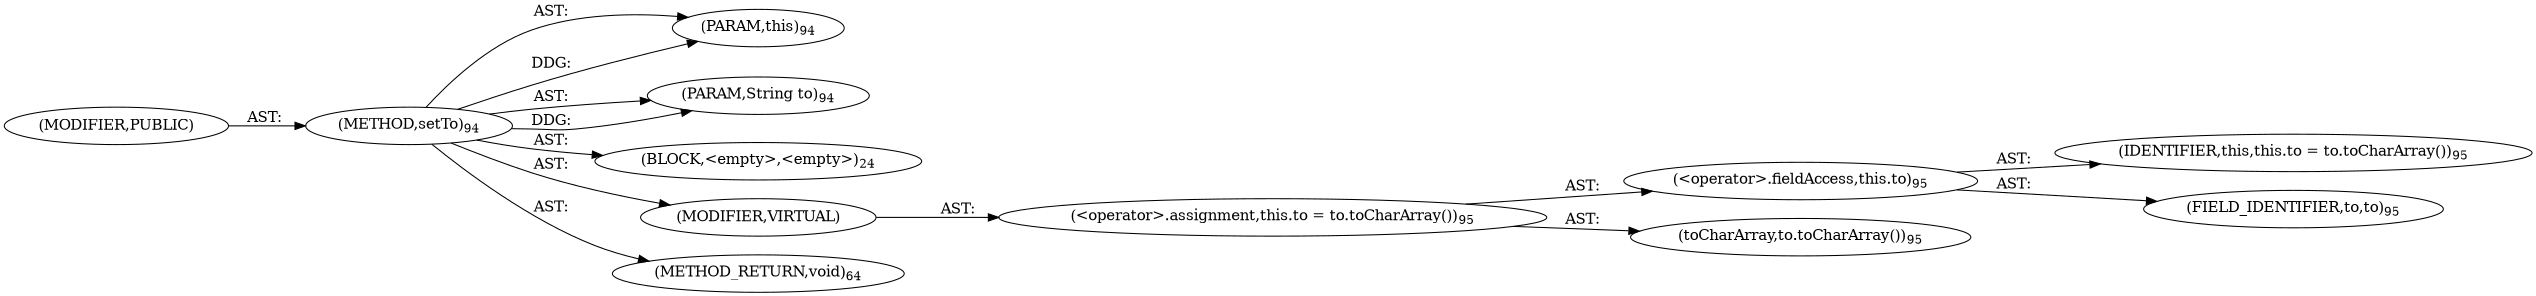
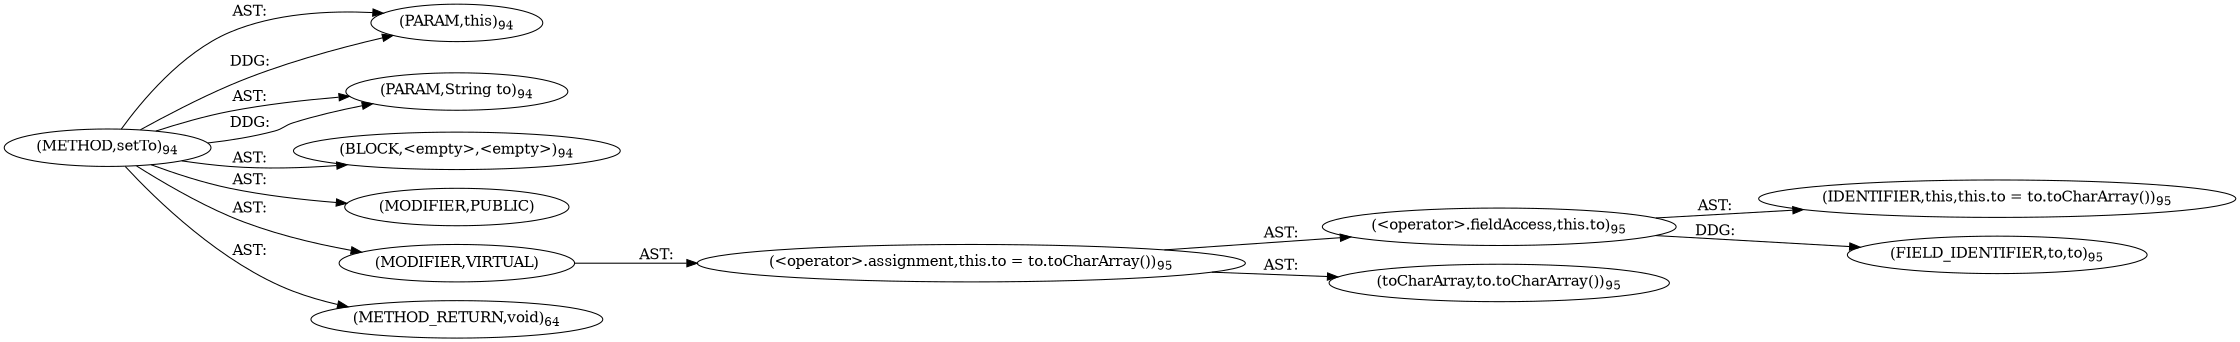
(262, 126) -> (242, 191)
(868, 160) -> (566, 149)
(2016, 185) -> (1717, 231)
